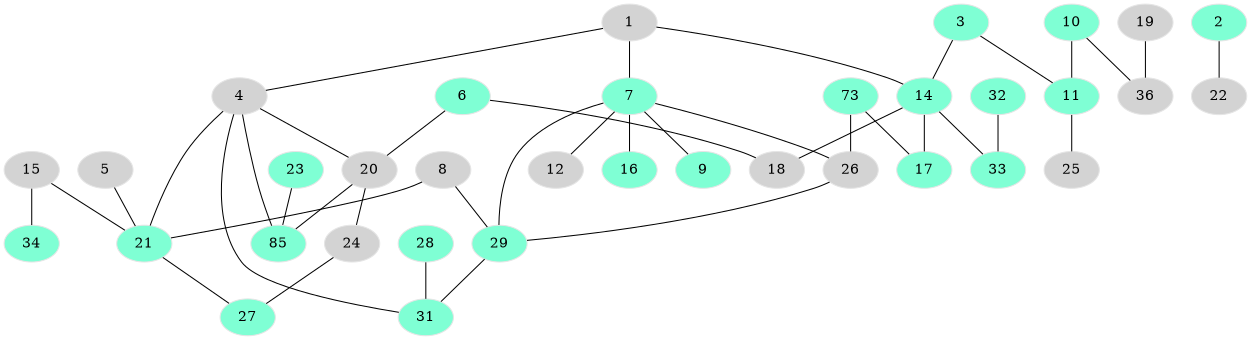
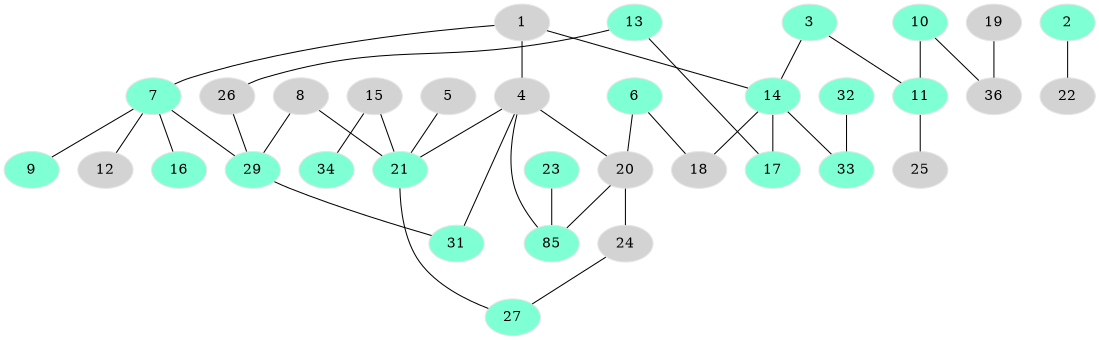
(851, 96) -> (635, 23)
(743, 128) -> none
(426, 244) -> none
